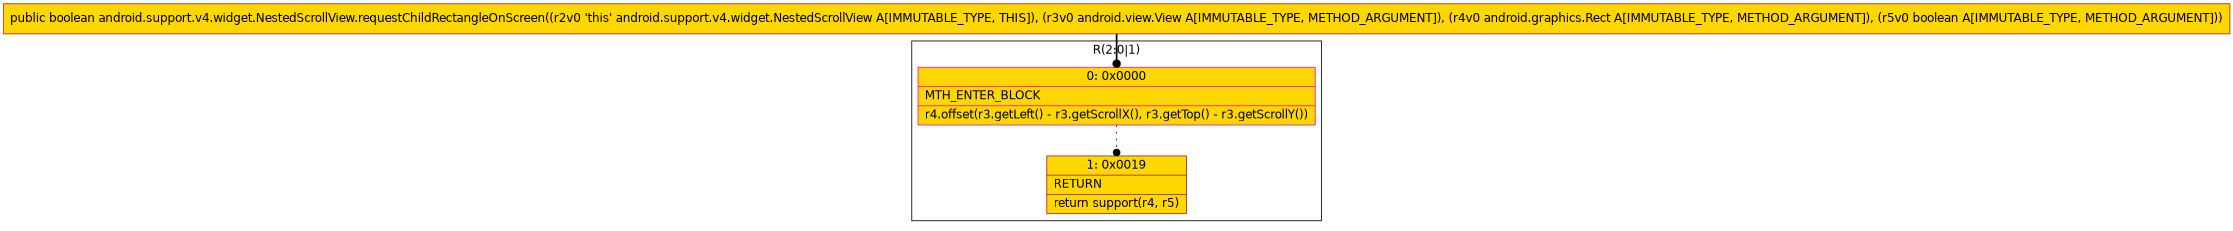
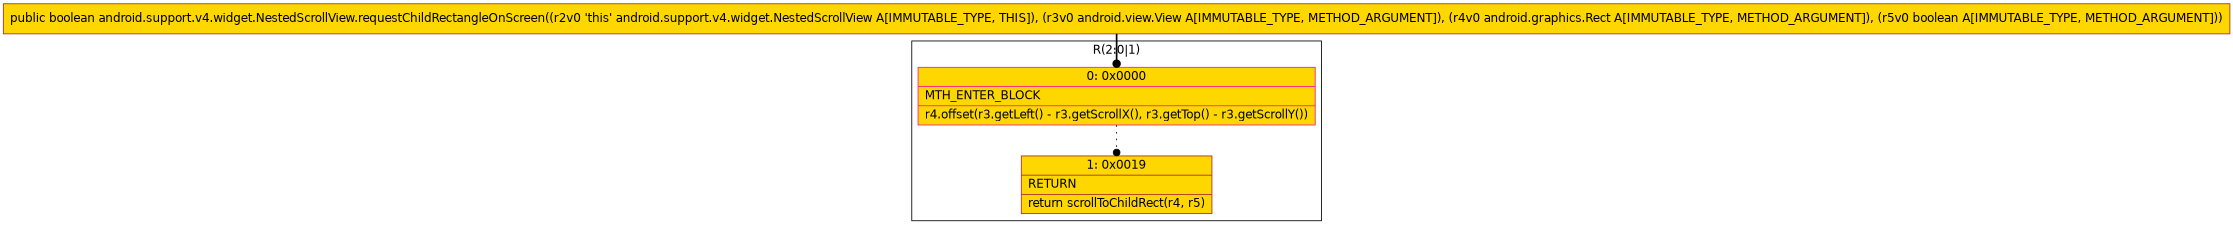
(1117, 204) -> (1117, 204)
